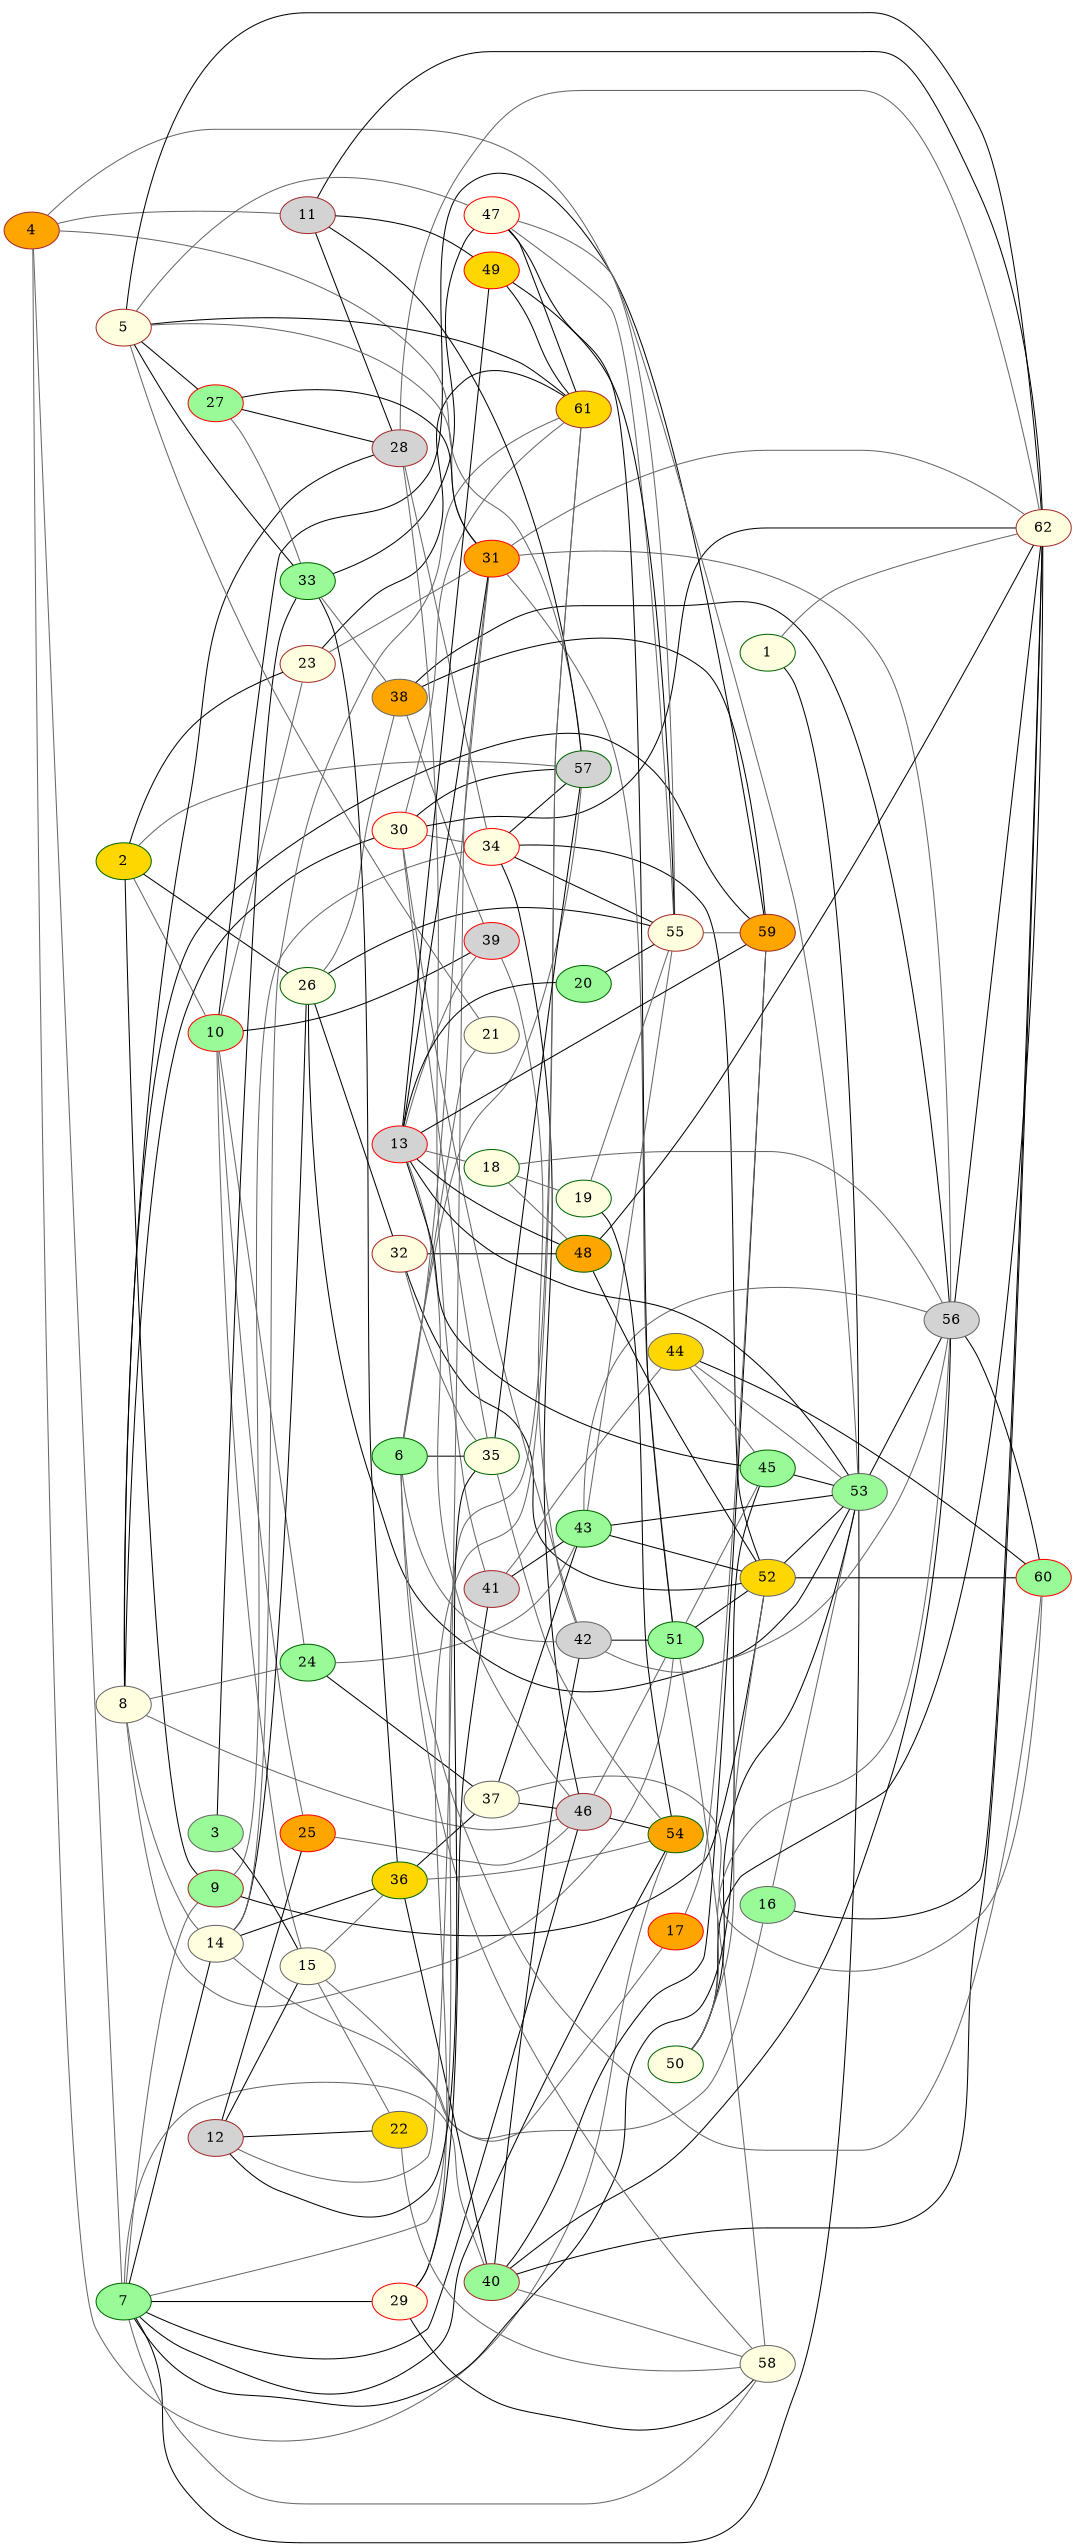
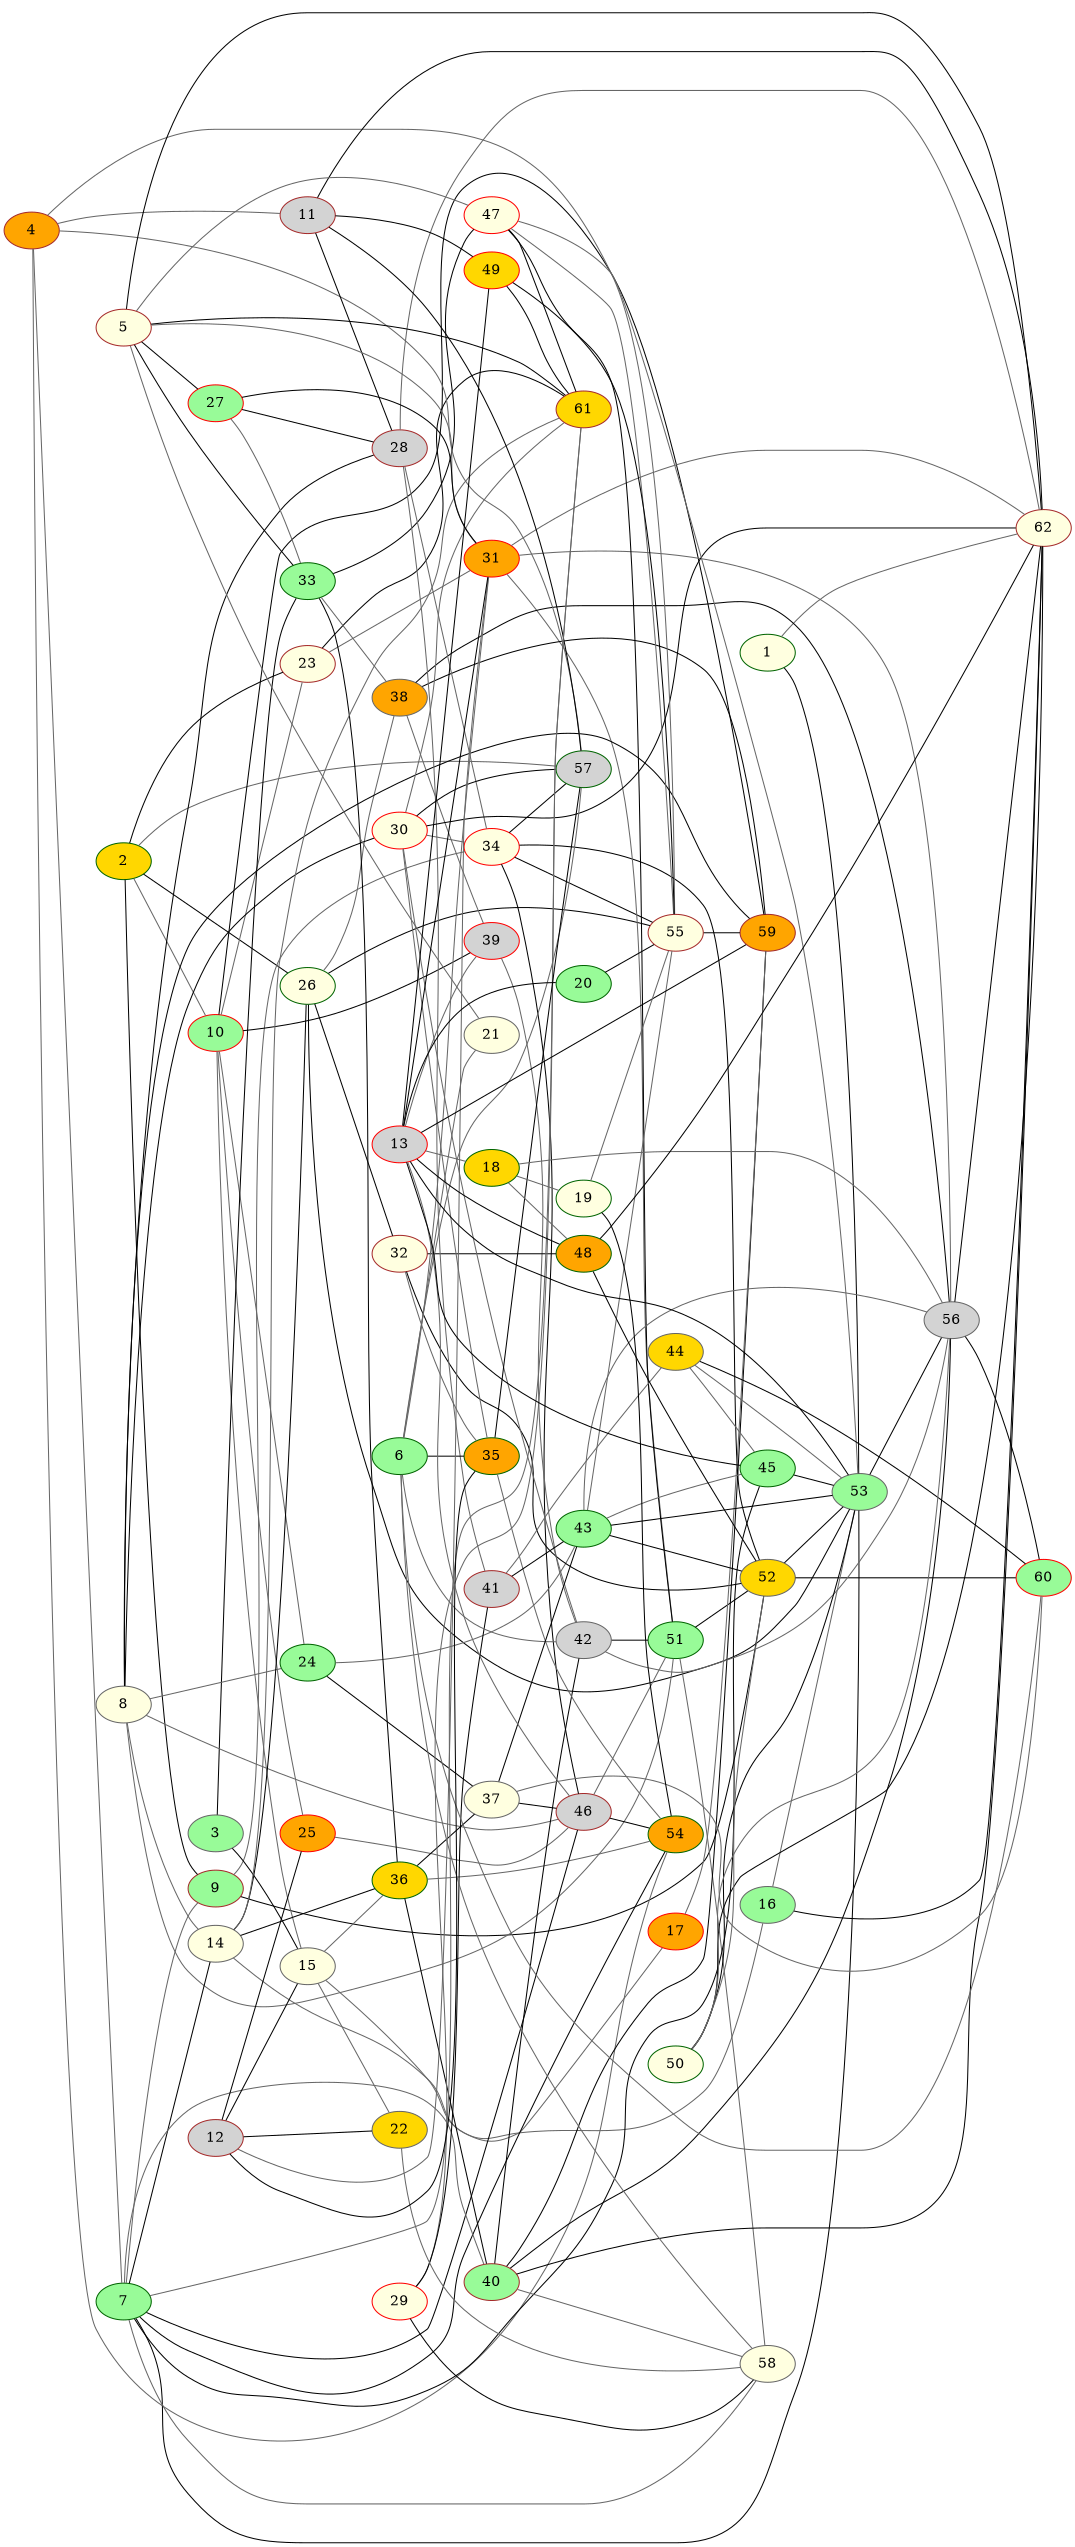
(722, 933) -> (722, 933)
(492, 1168) -> (492, 1168)
(492, 1456) -> (492, 1456)
(722, 1554) -> (673, 1493)
(262, 2302) -> none
